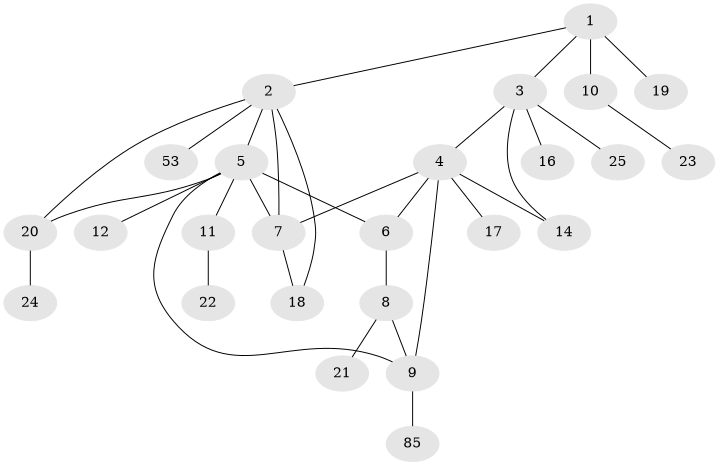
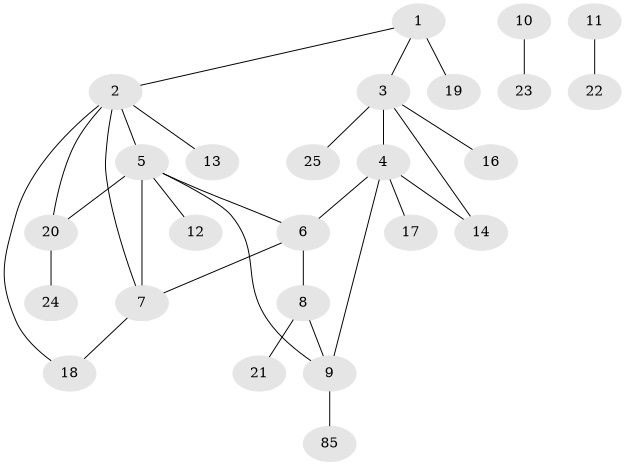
(591, 57) -> none
(171, 162) -> (212, 162)
(225, 197) -> none
(359, 198) -> (223, 268)
